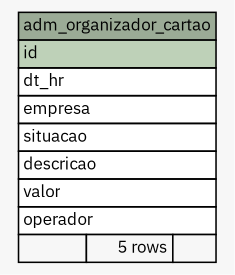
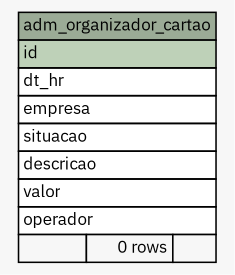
(143, 248) -> (143, 248)
